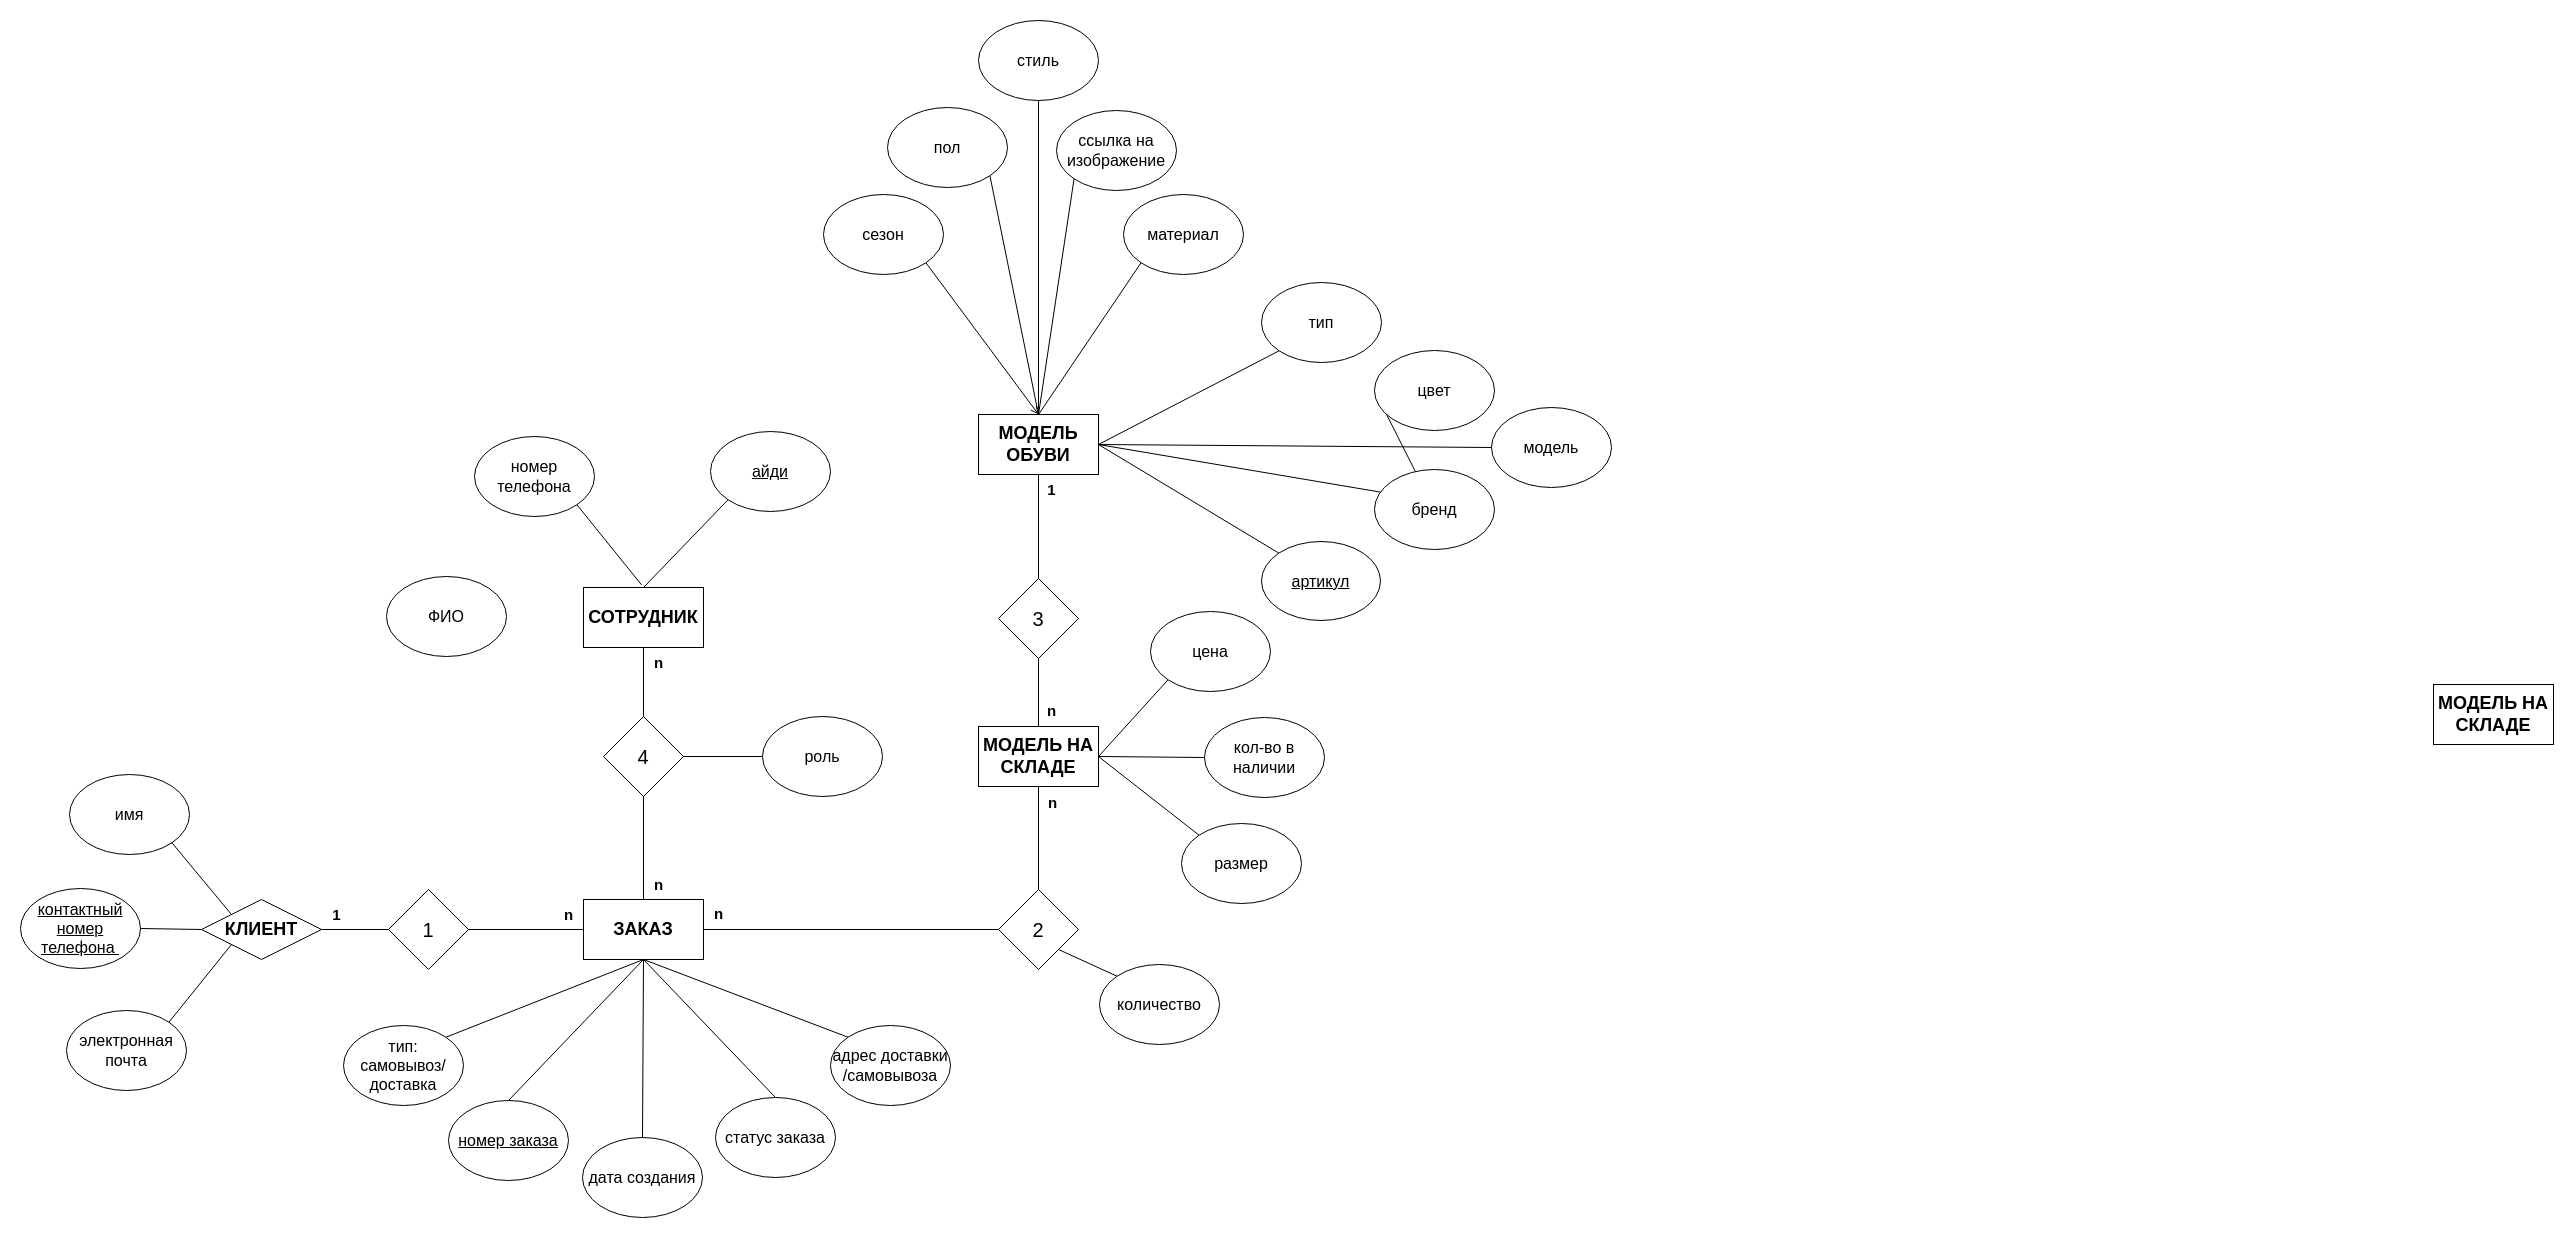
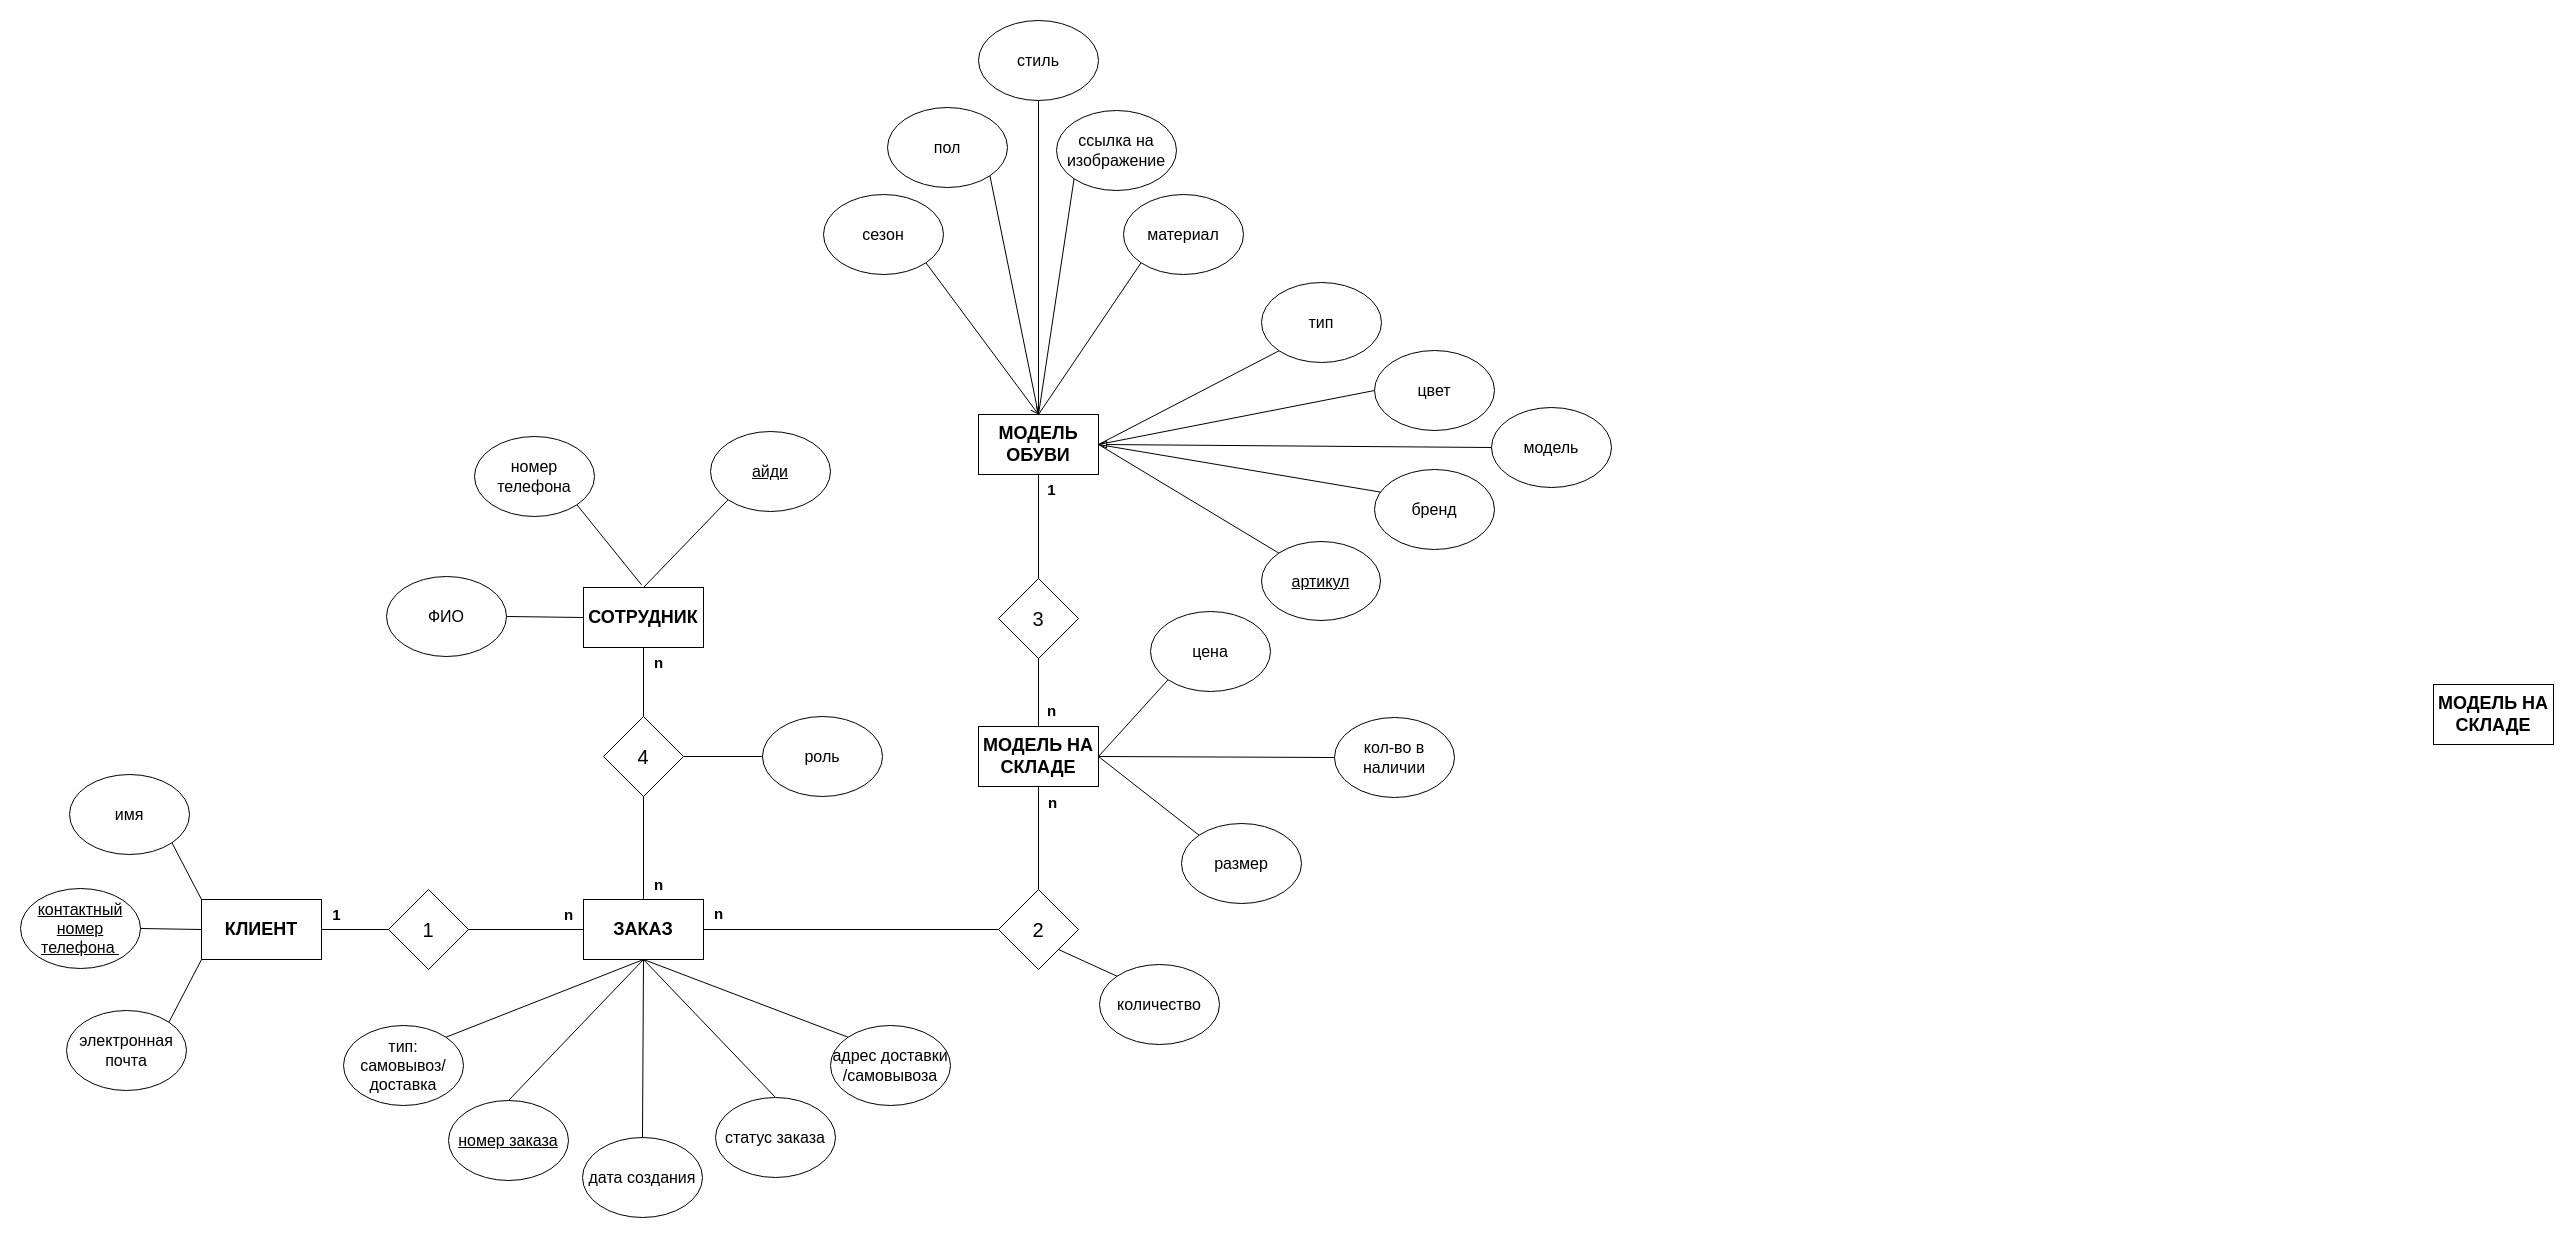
(1401, 443) -> (1240, 417)
(1406, 447) -> (1405, 447)
none -> (545, 617)
(1265, 758) -> (1395, 758)
(262, 930) -> (262, 930)
